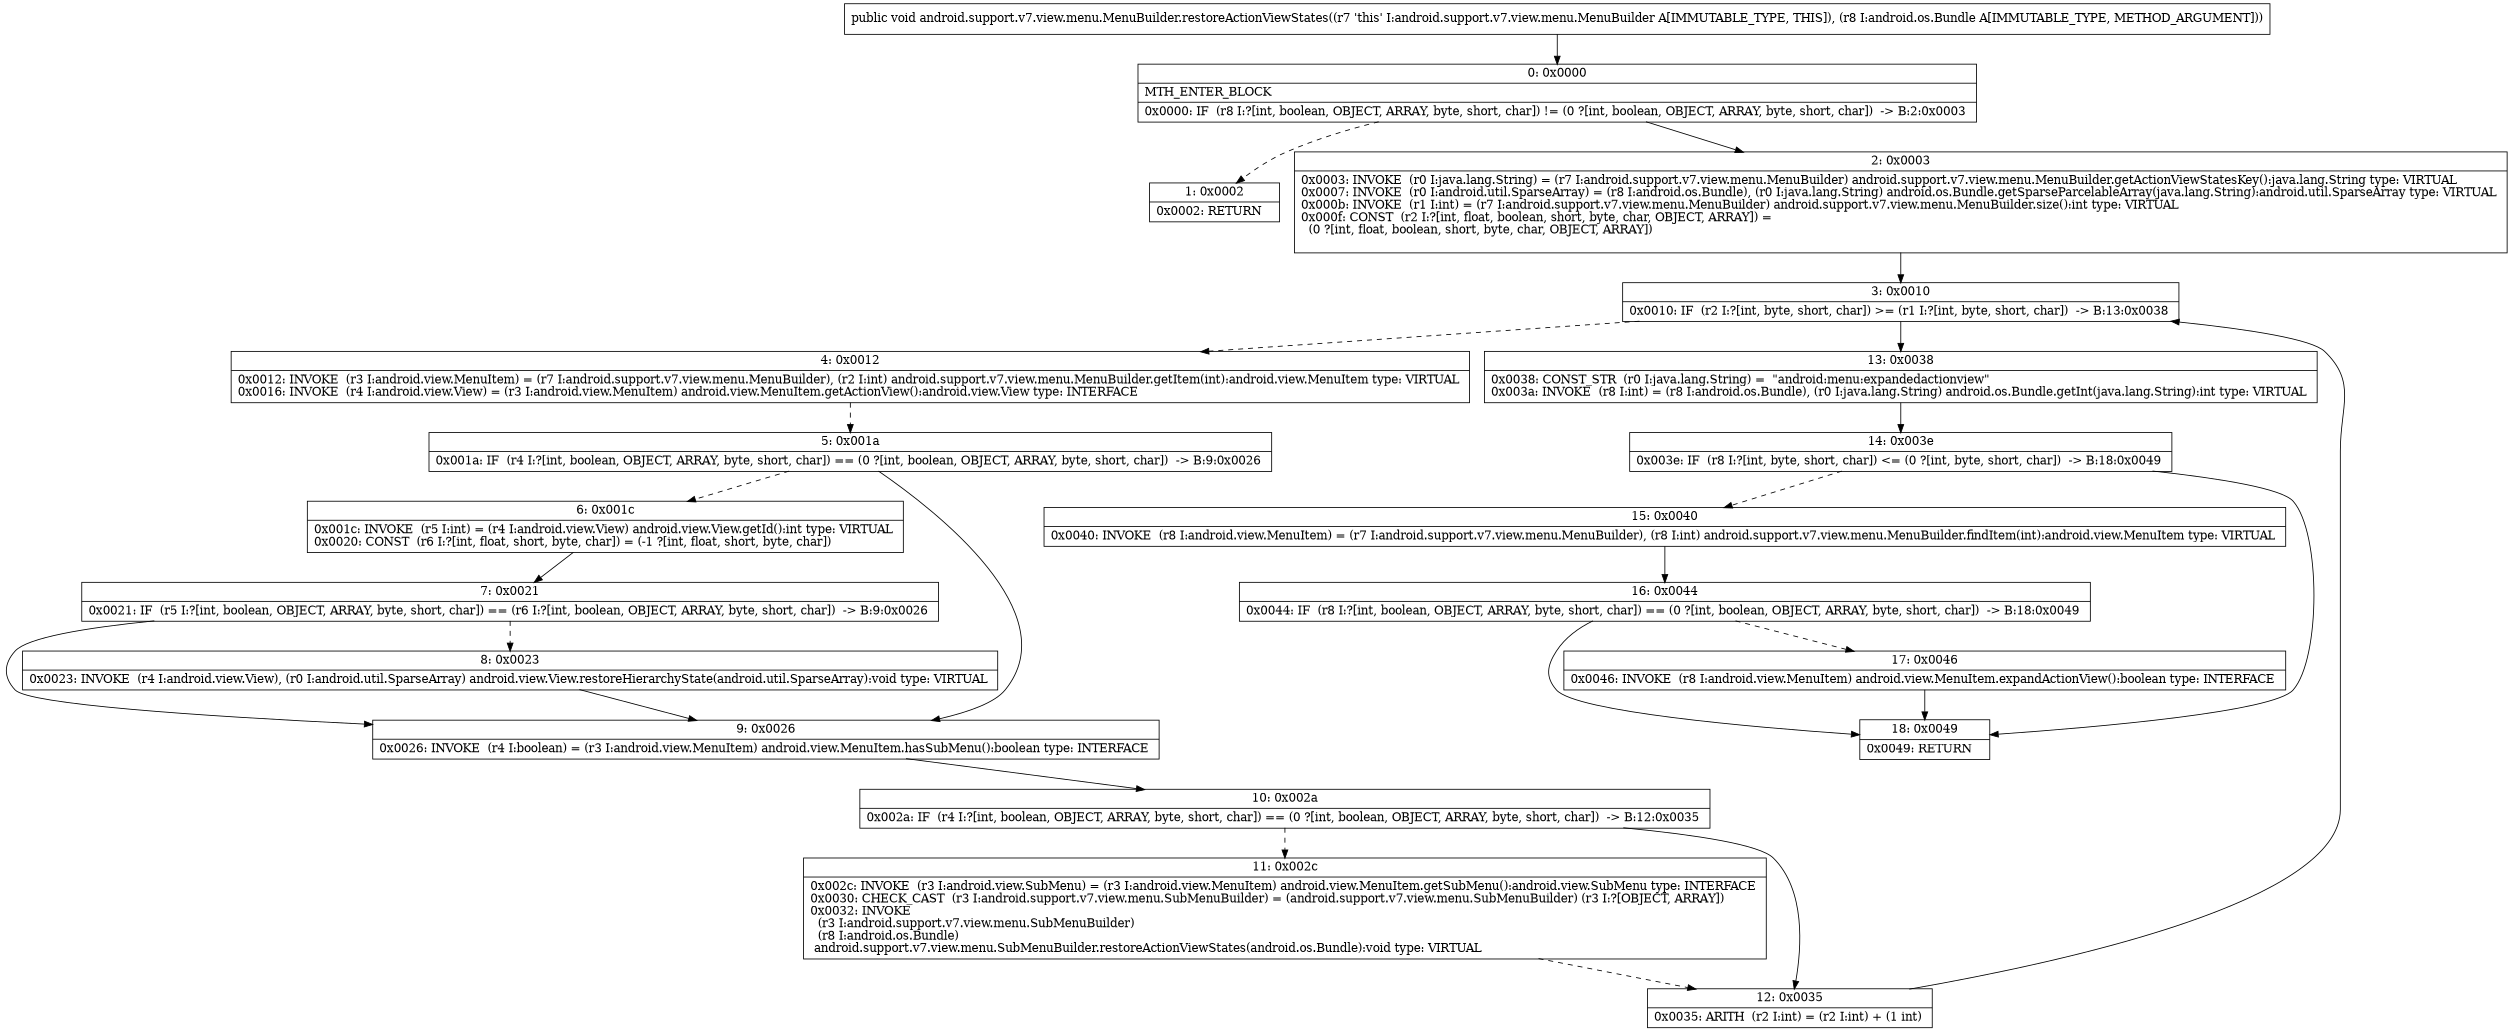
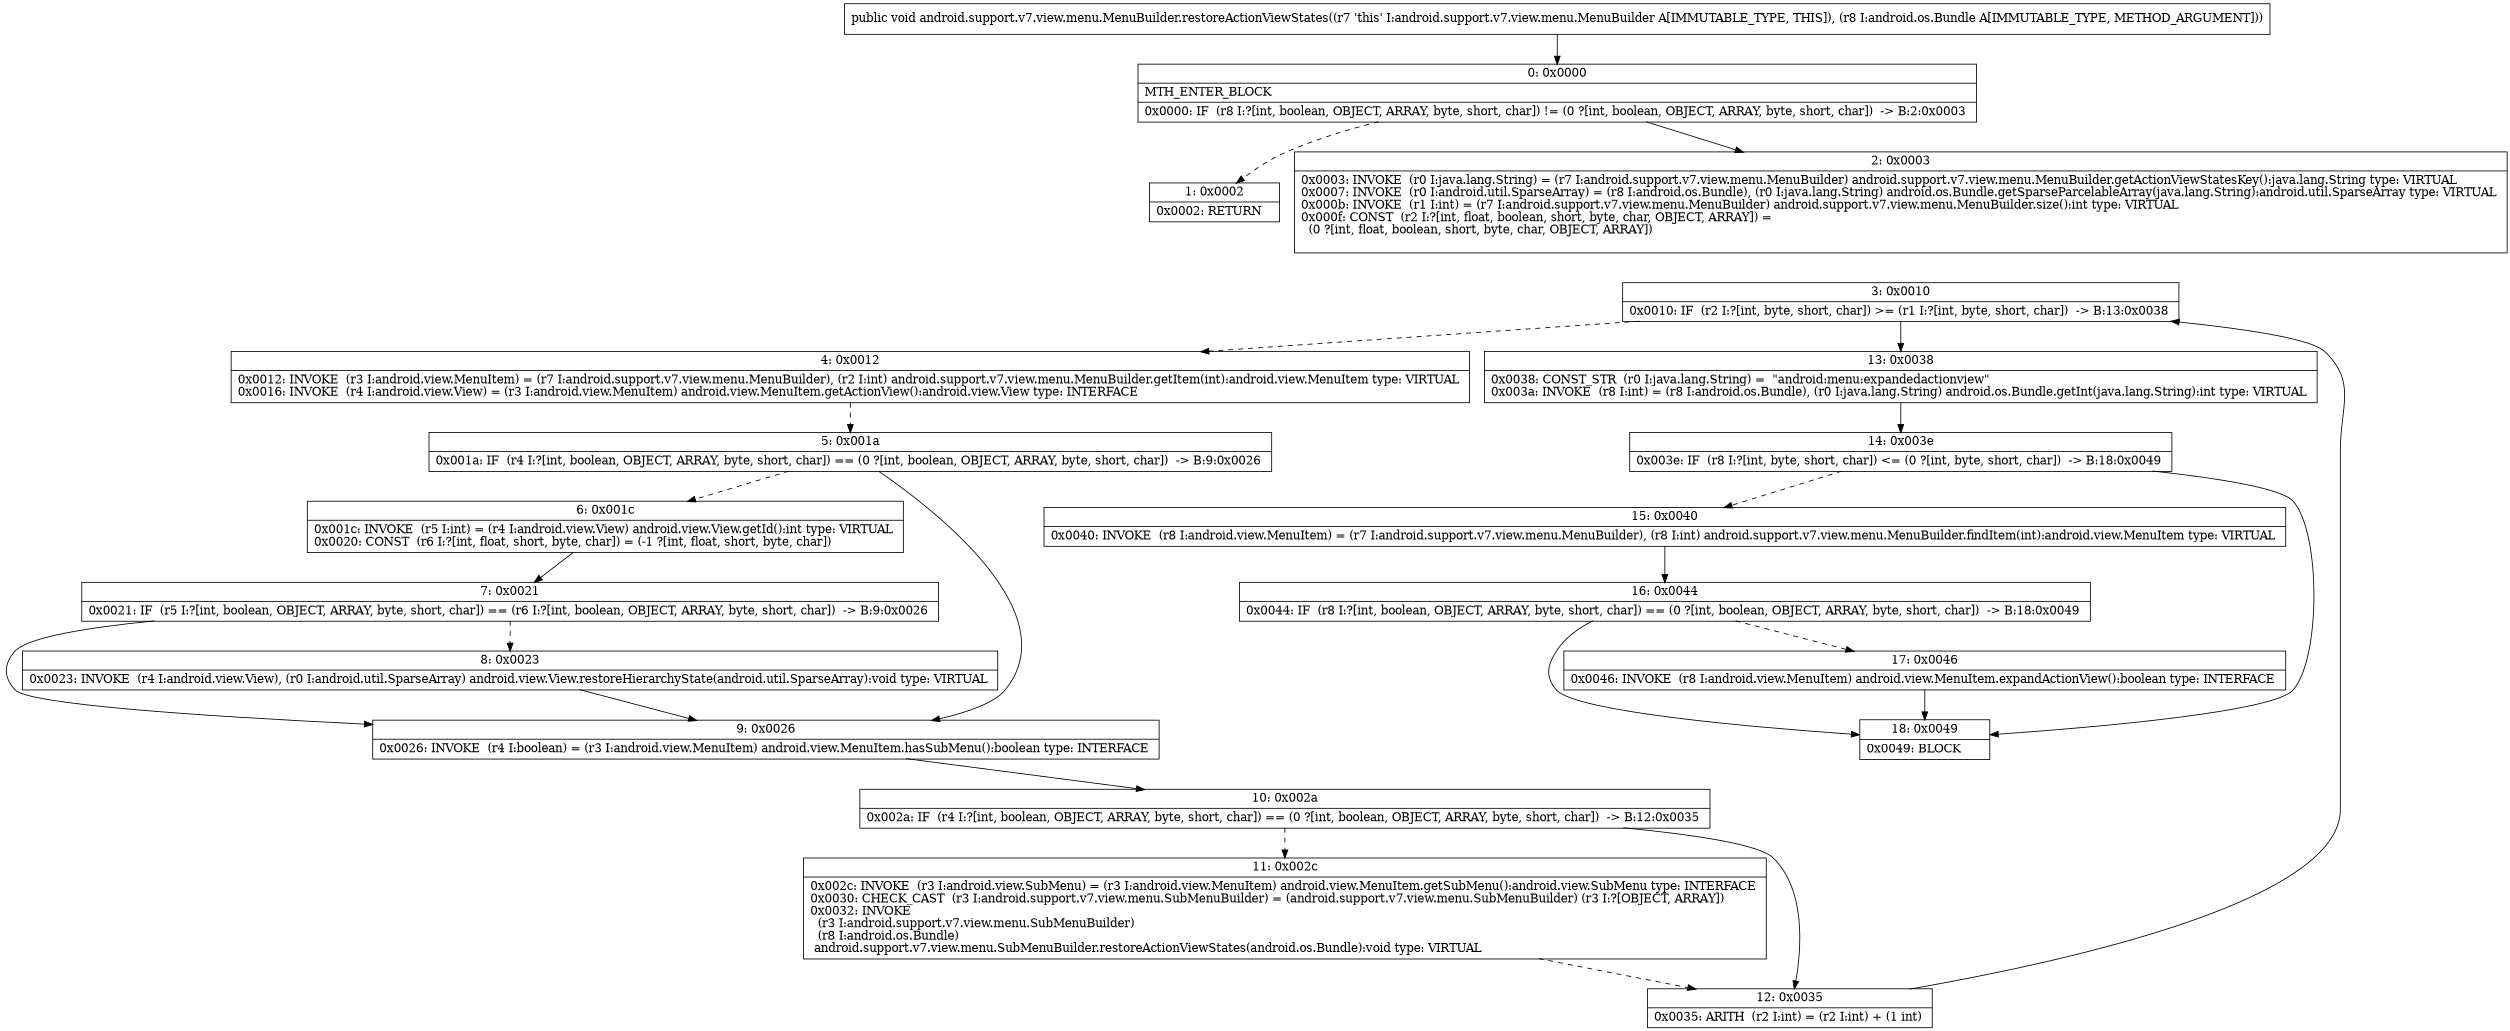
(1901, 264) -> none
(1925, 749) -> (1919, 749)
